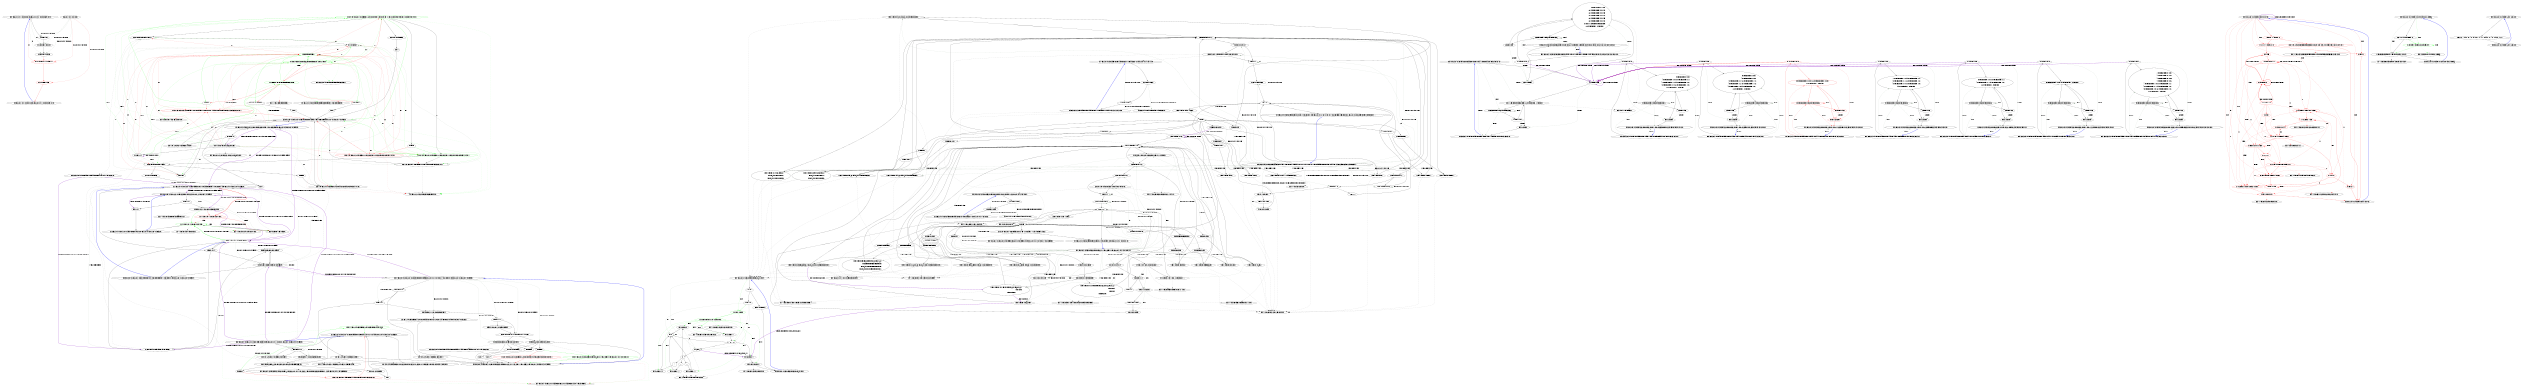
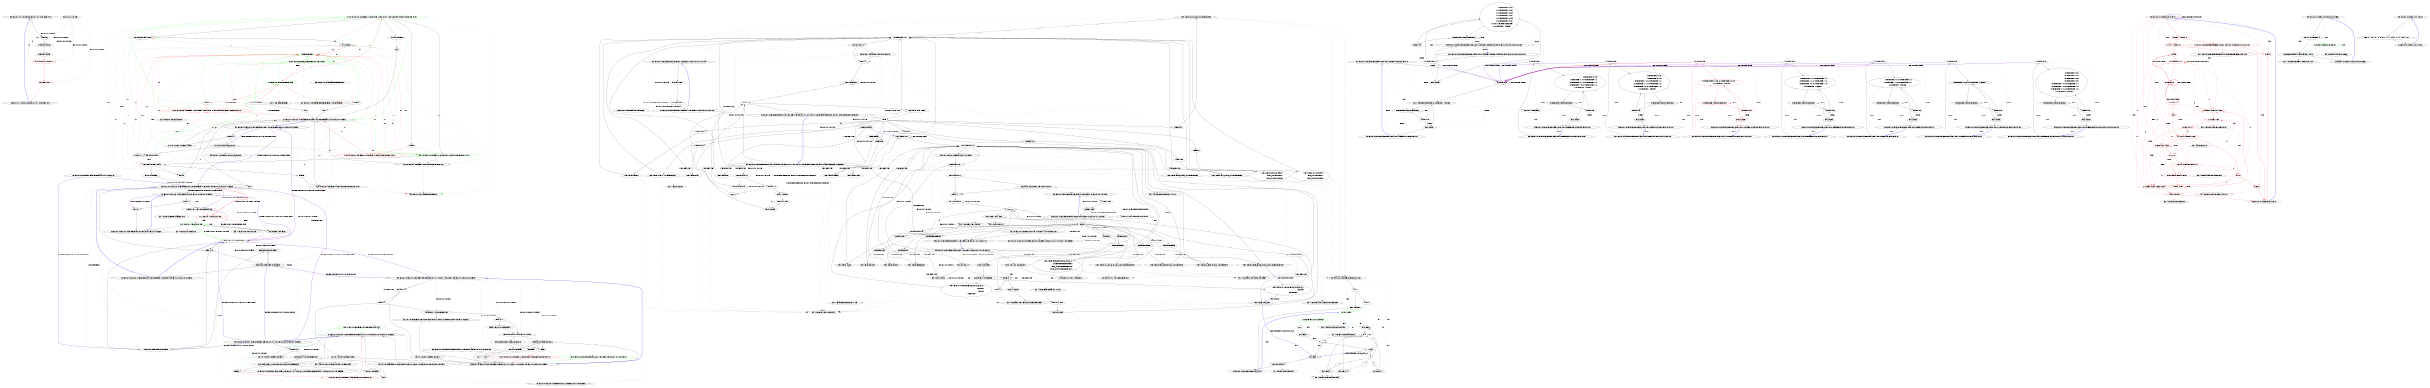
(1283, 176) -> (663, 176)
(771, 326) -> (1277, 320)
